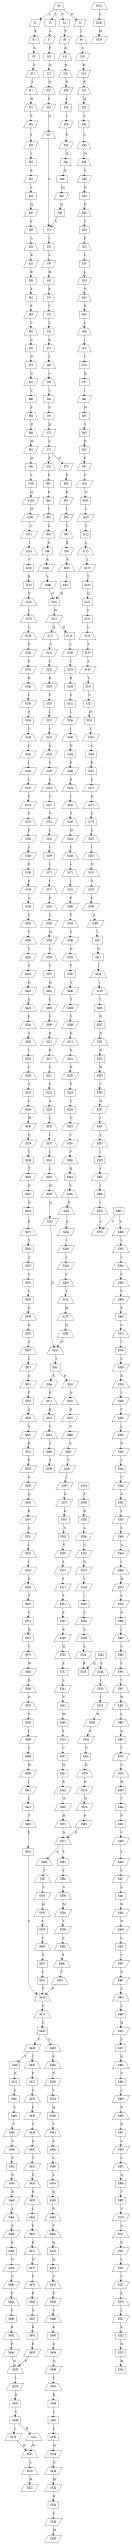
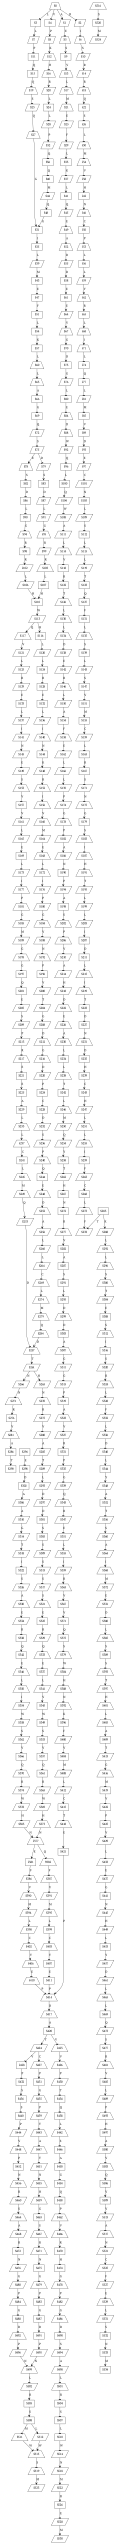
(55, 1368) -> (32, 1368)
(49, 1443) -> (11, 1443)
(93, 1663) -> (21, 1646)
